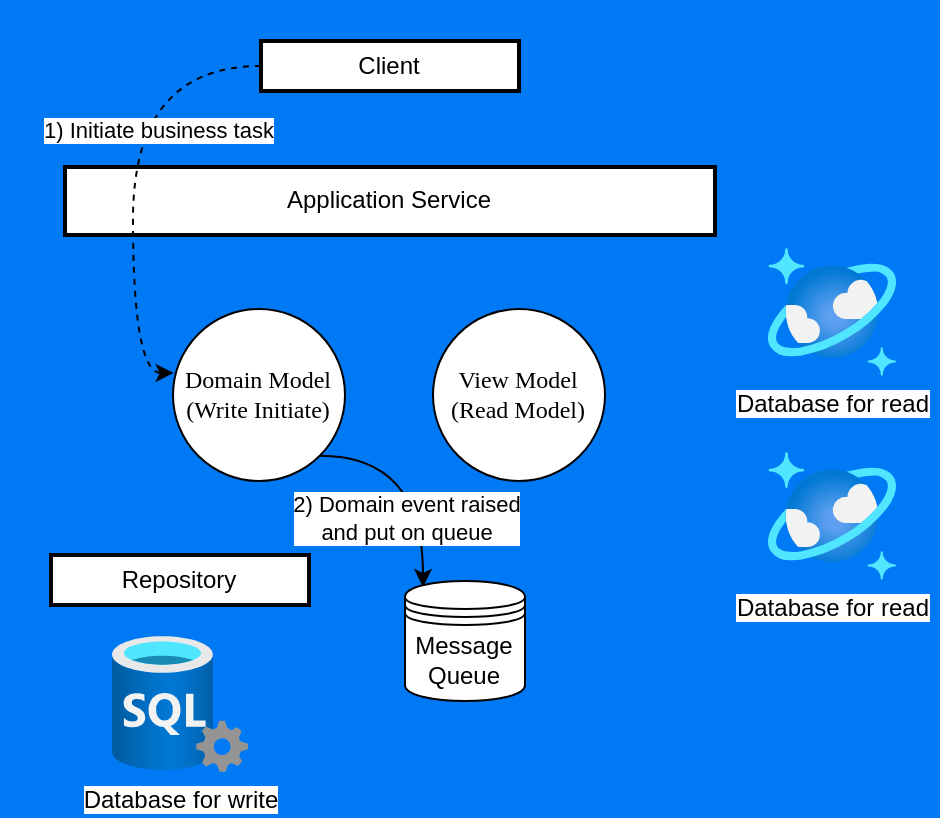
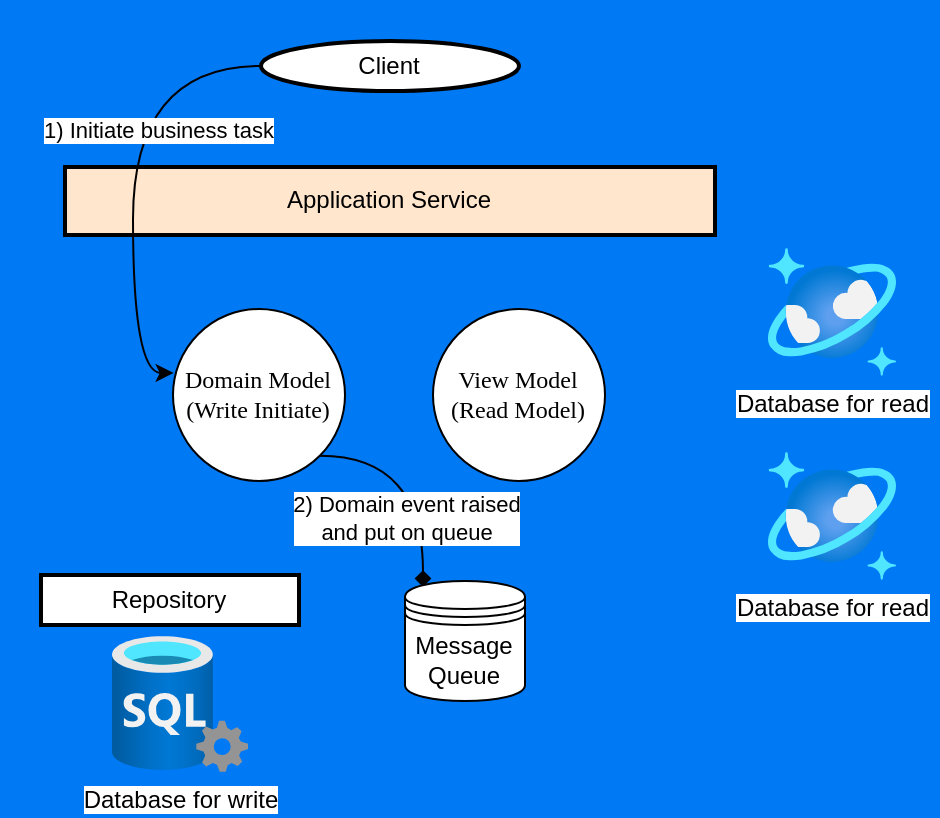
(390, 66) -> (390, 66)
(390, 201) -> (390, 201)
(134, 259) -> (134, 259)
(423, 572) -> (423, 571)
(180, 580) -> (170, 600)
